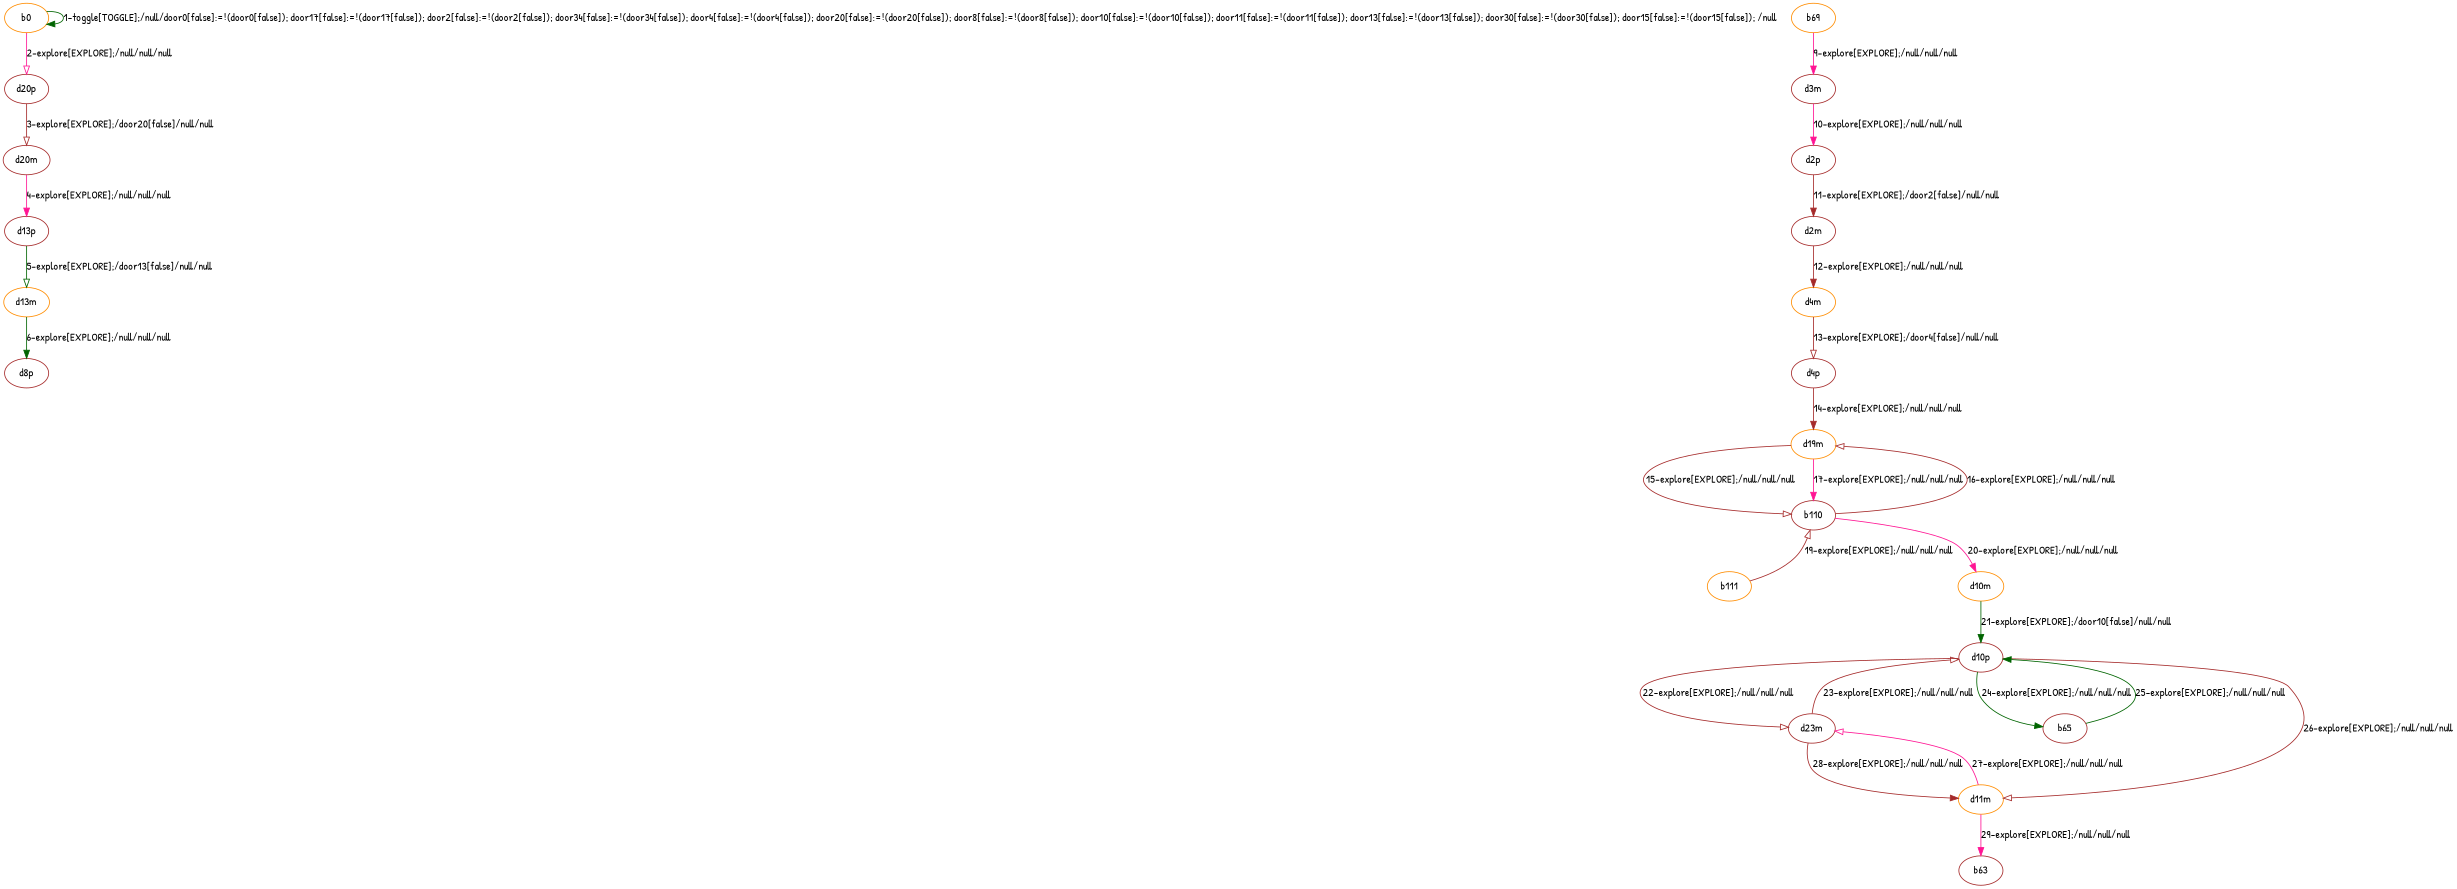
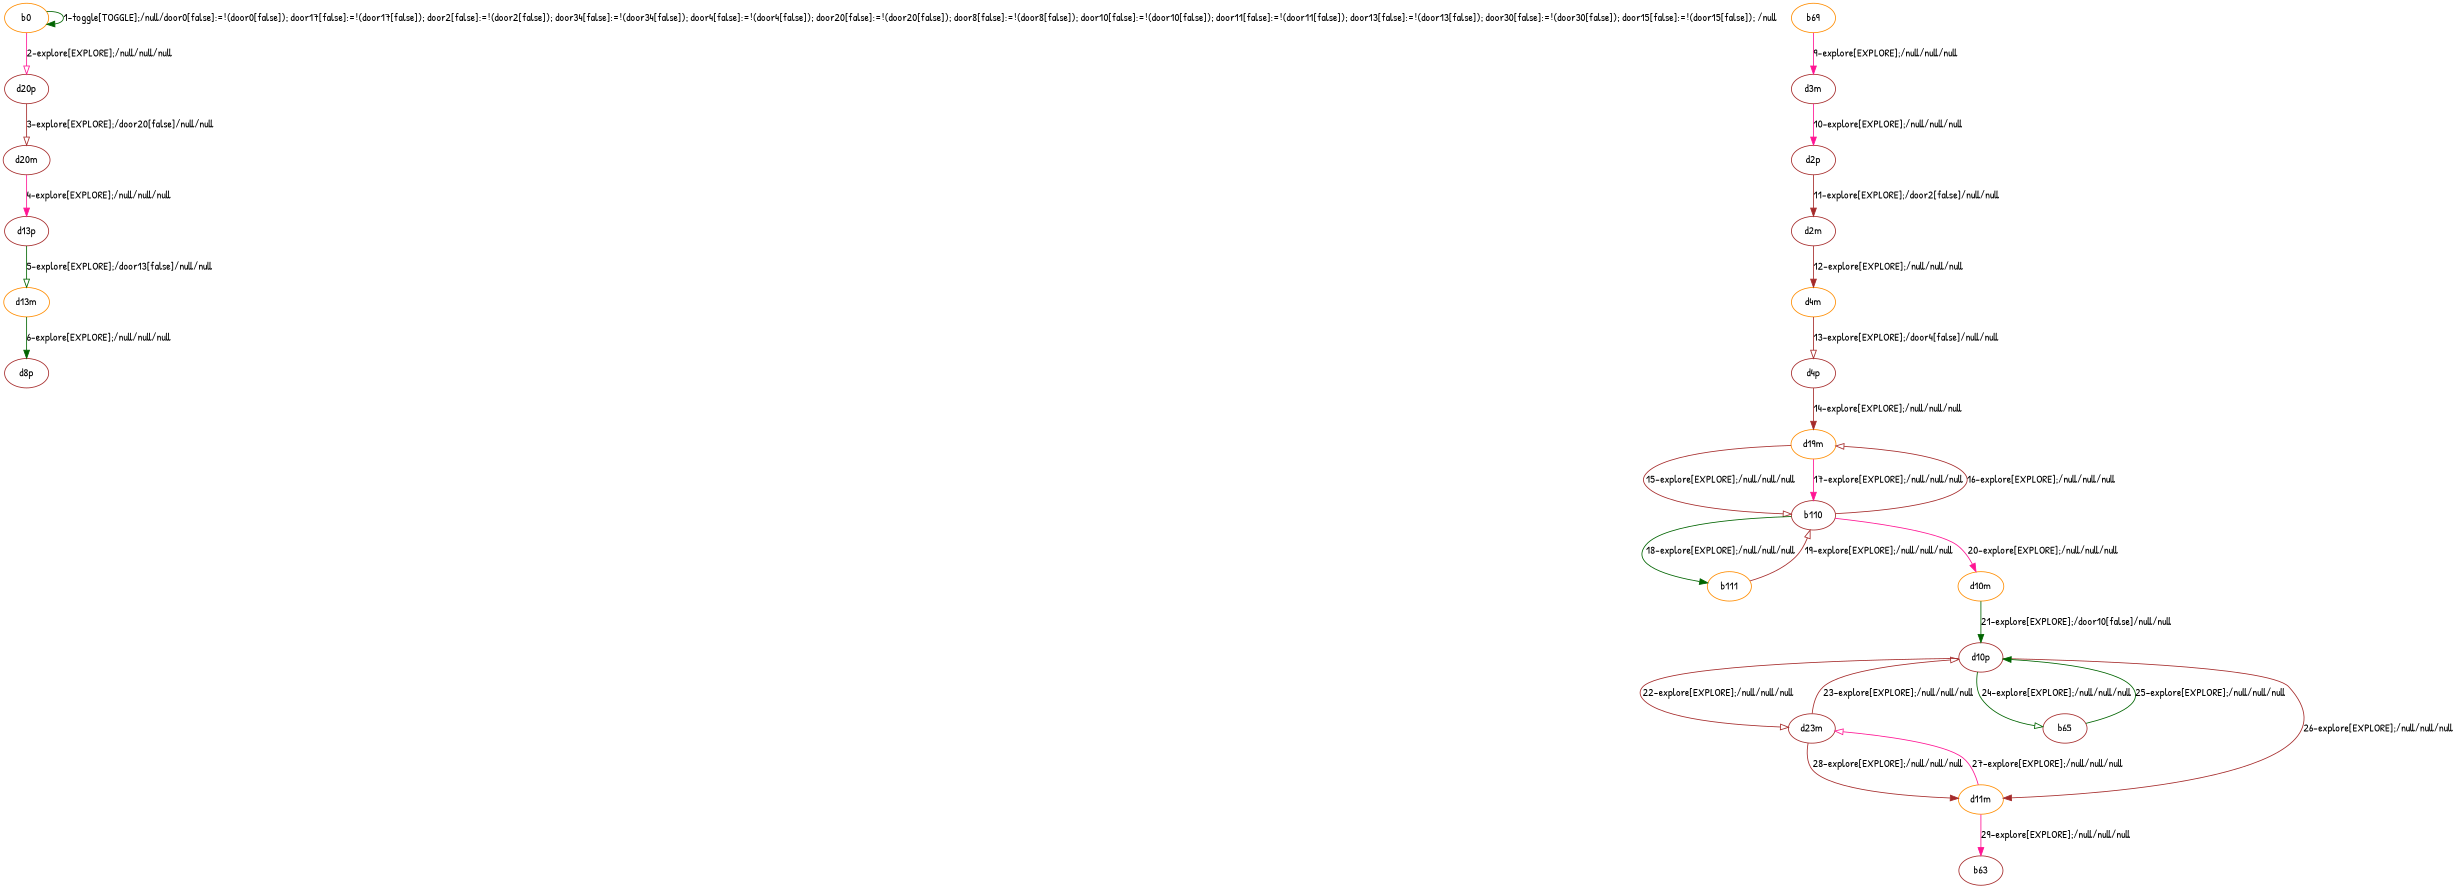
none -> (1679, 529)
(1993, 710) -> (1993, 710)
(2303, 714) -> (2303, 714)
